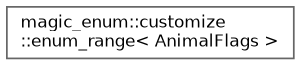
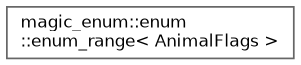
(150, 33) -> (150, 33)
